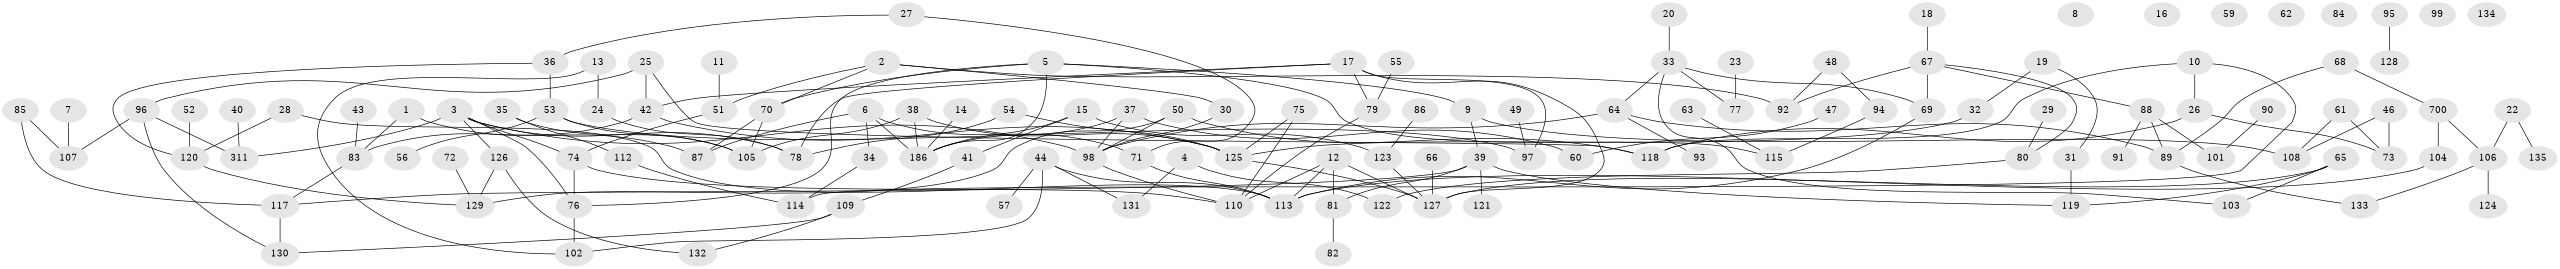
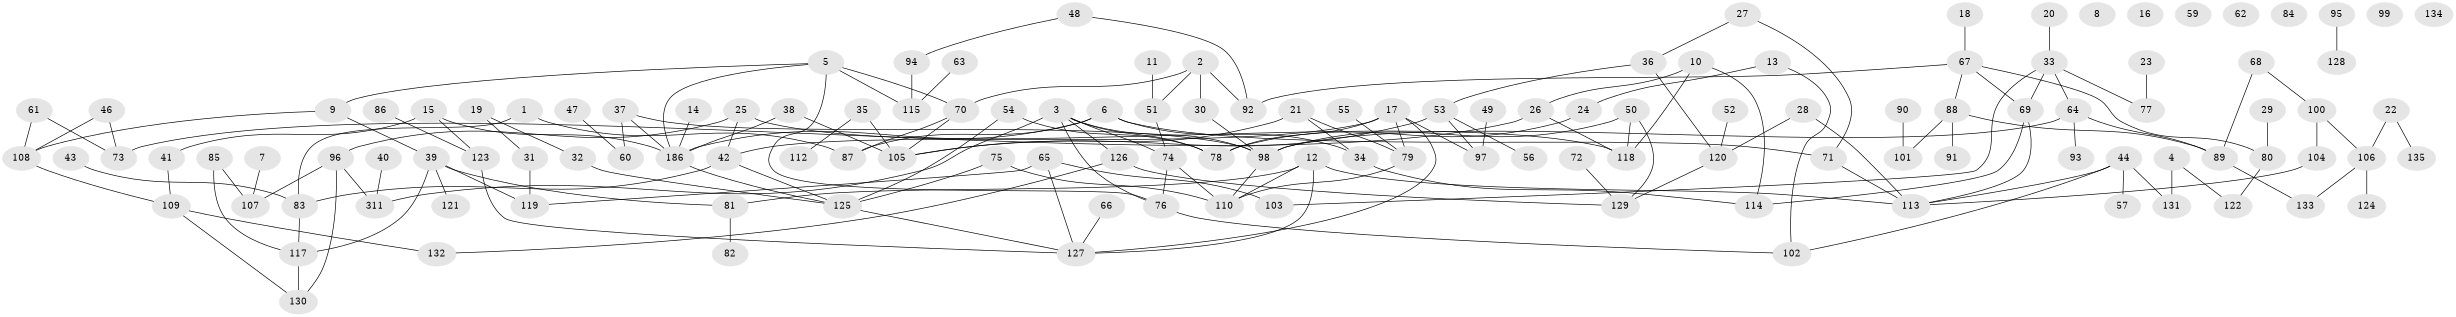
none -> (1296, 110)
(2438, 110) -> (2317, 110)
(1073, 135) -> (753, 186)
(673, 177) -> (1914, 188)
none -> (95, 186)
